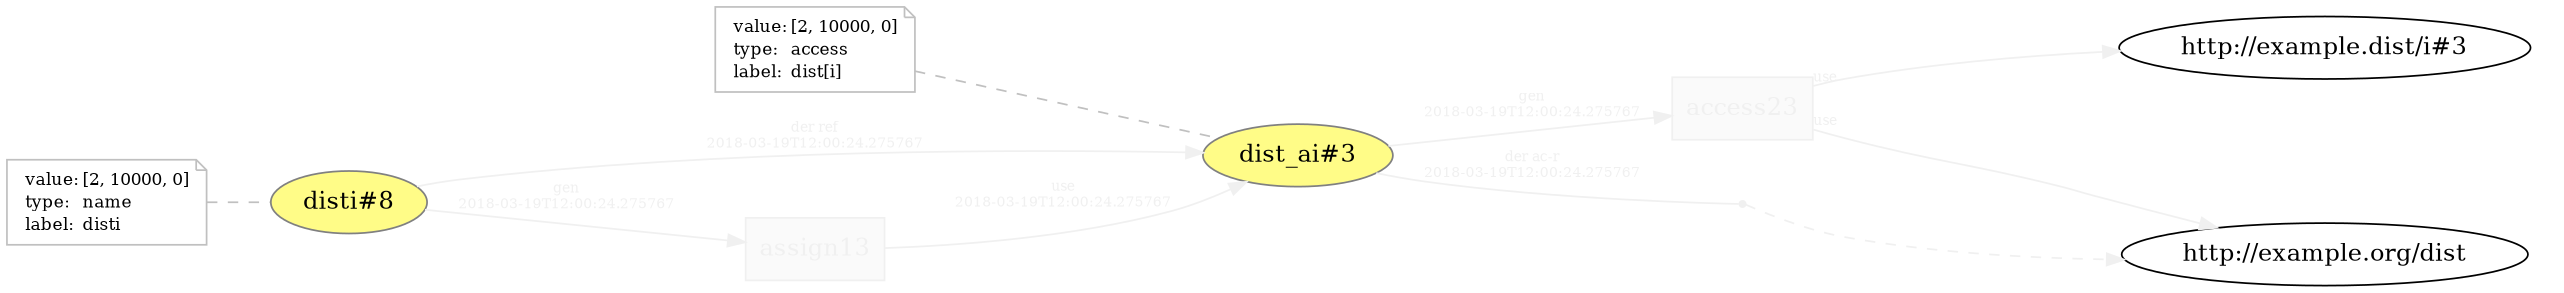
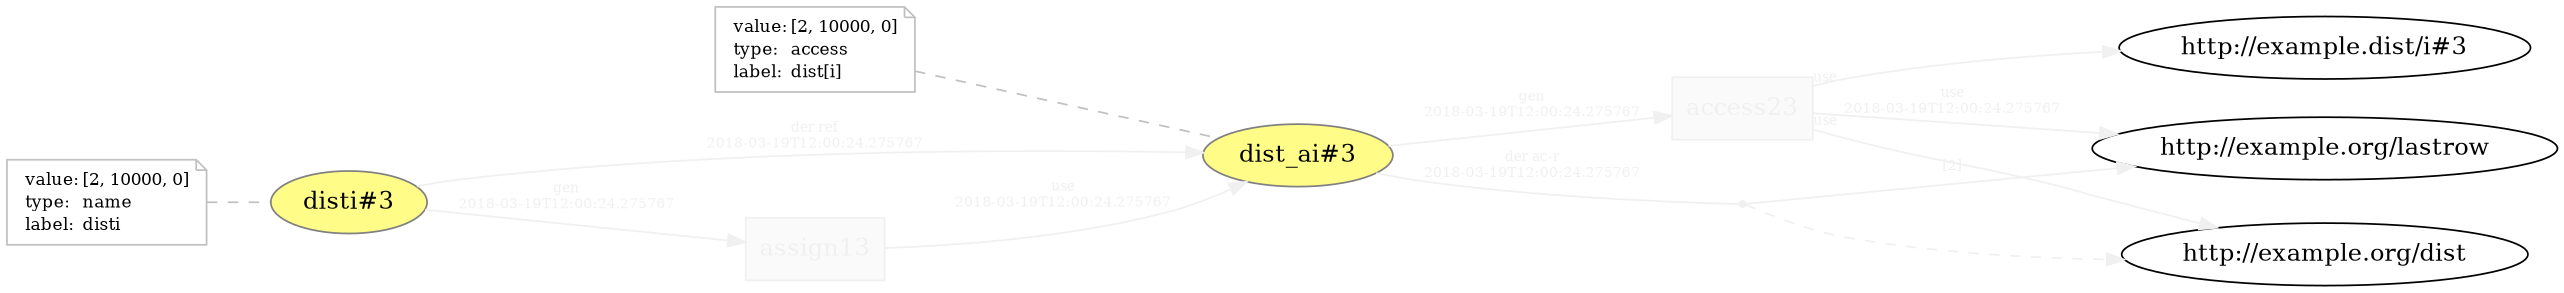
none -> (2325, 148)
(349, 202) -> (349, 202)
